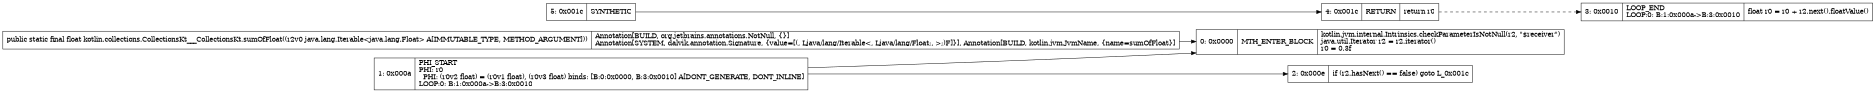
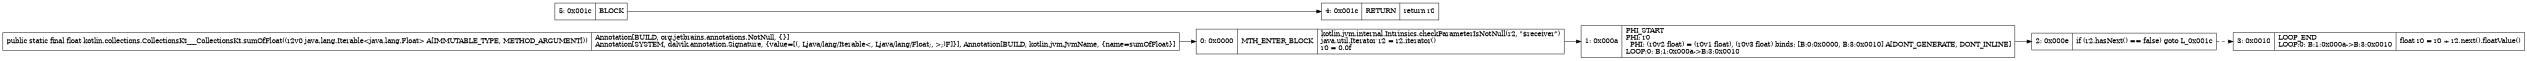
(611, 12) -> (611, 11)
(1508, 12) -> (2222, 42)
(1336, 49) -> (1336, 48)
(1000, 61) -> (1570, 42)
